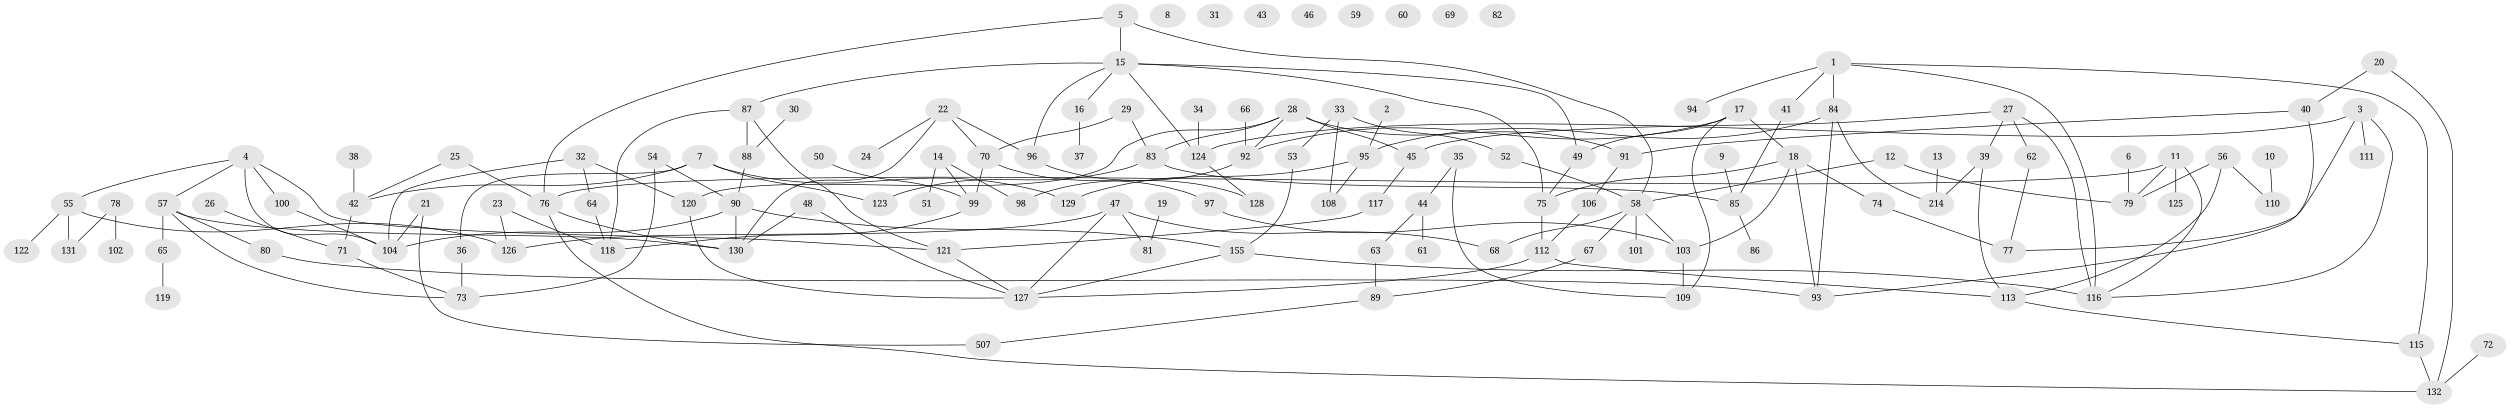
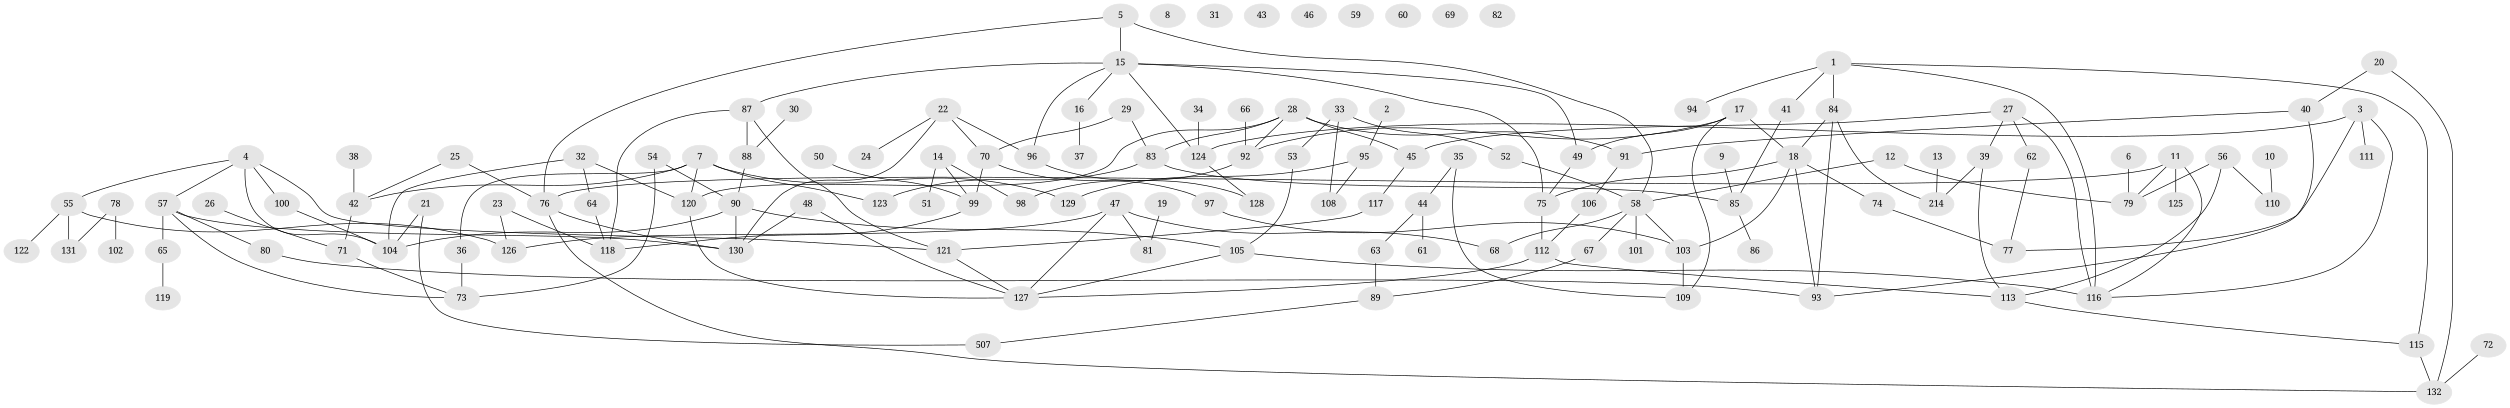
(1599, 133) -> (1814, 133)
none -> (695, 176)
(1237, 251) -> (1237, 251)
